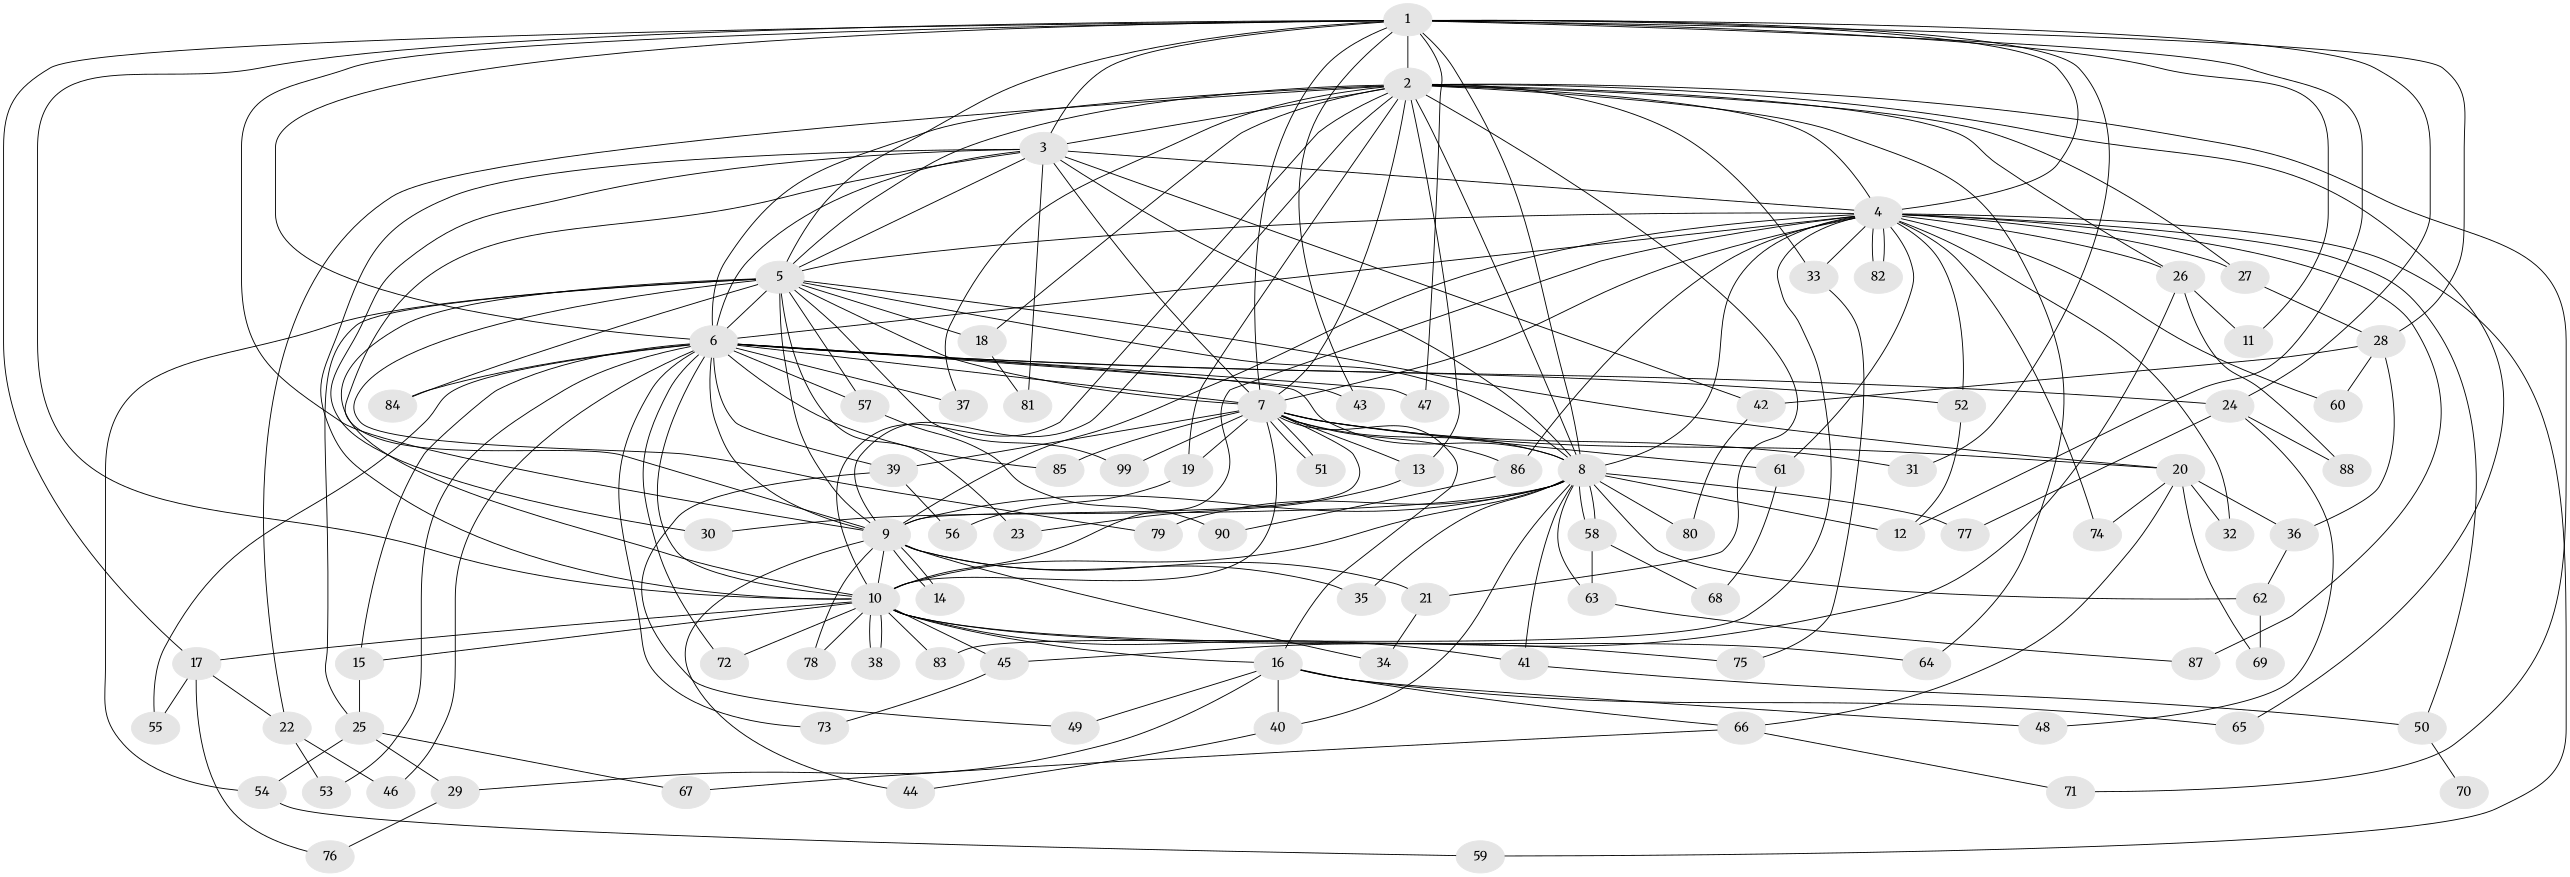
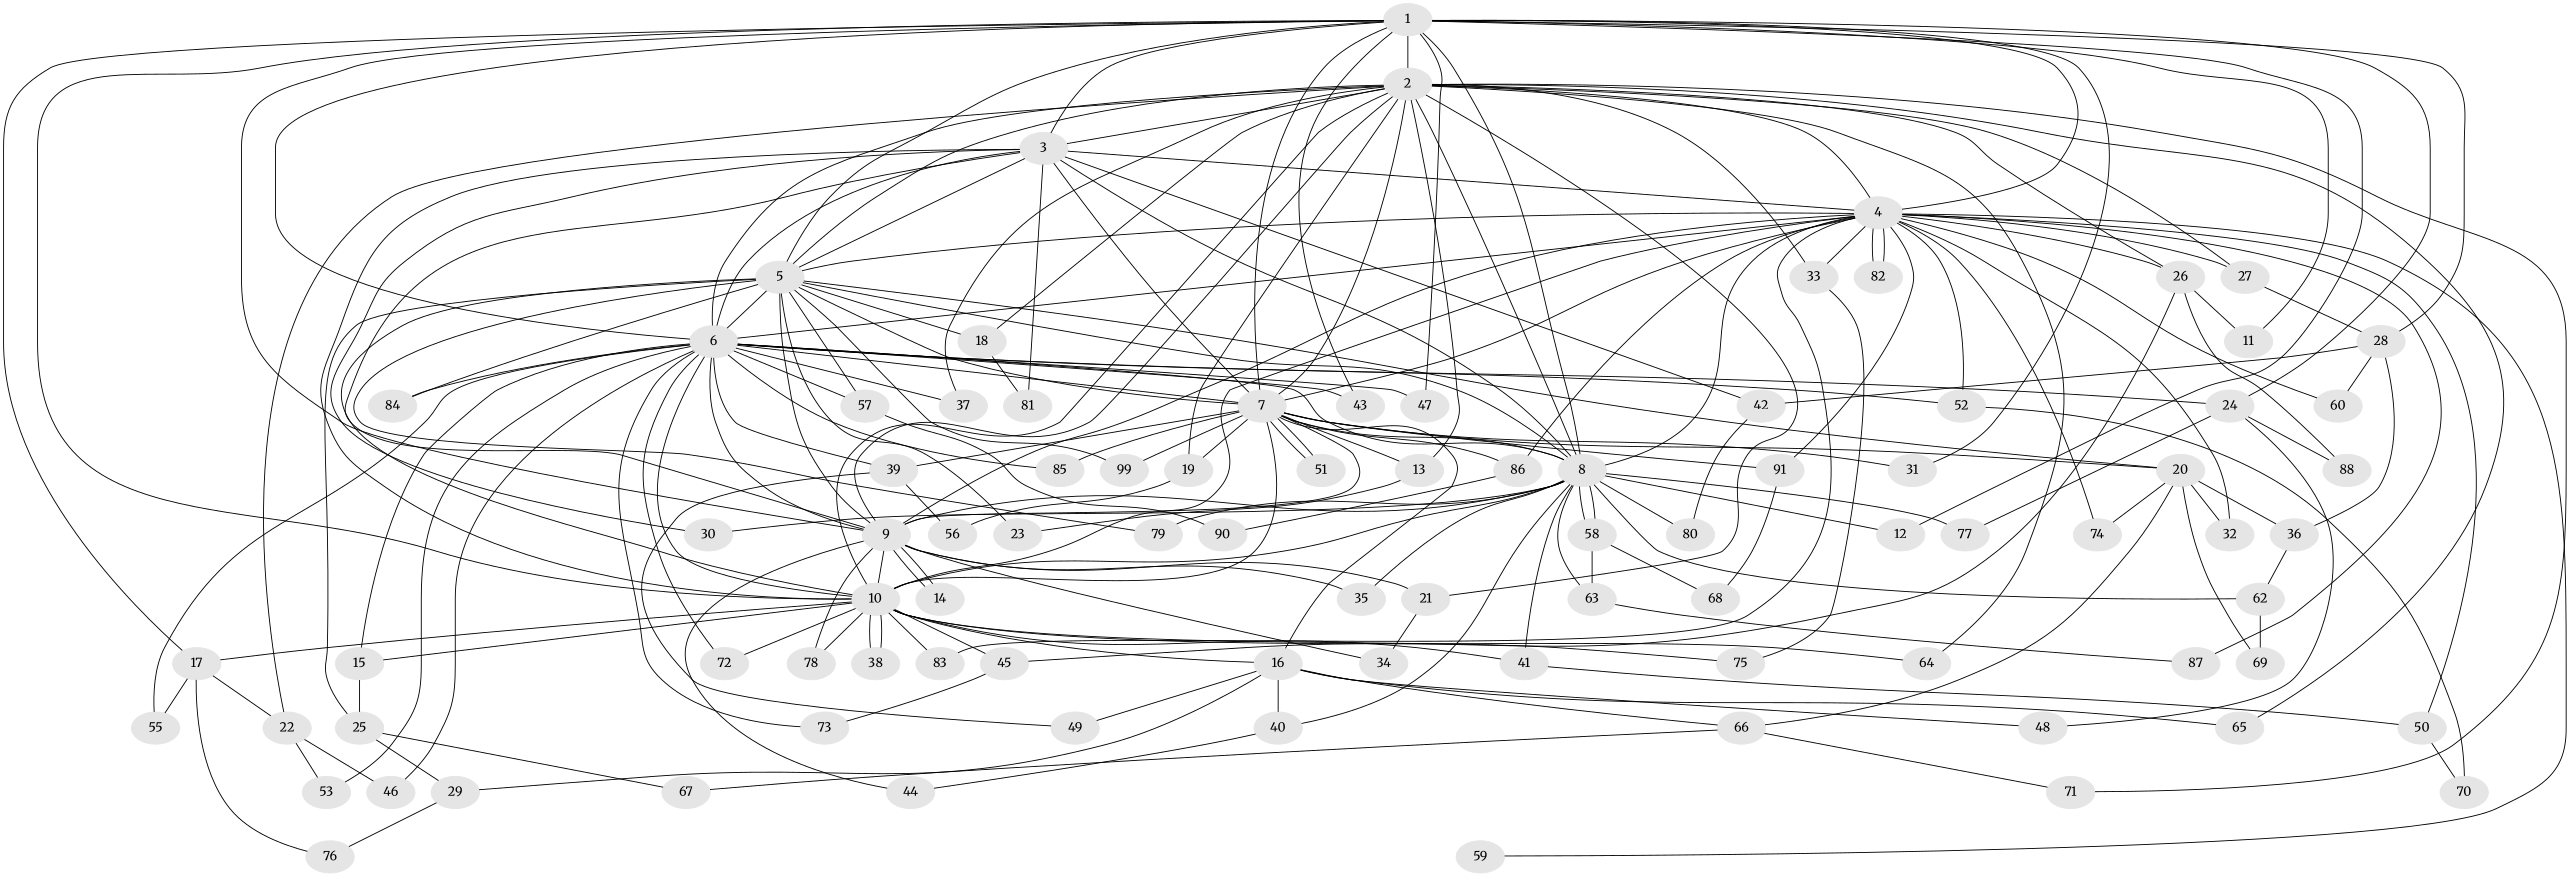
(1780, 470) -> (1780, 470)
(1949, 477) -> (2301, 499)
(262, 792) -> none
